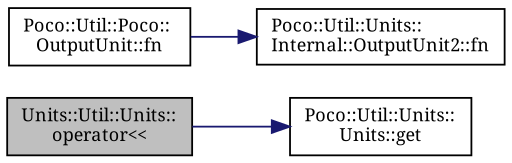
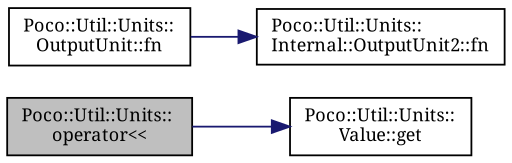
(100, 37) -> (100, 37)
(100, 127) -> (100, 127)
(381, 127) -> (381, 127)
